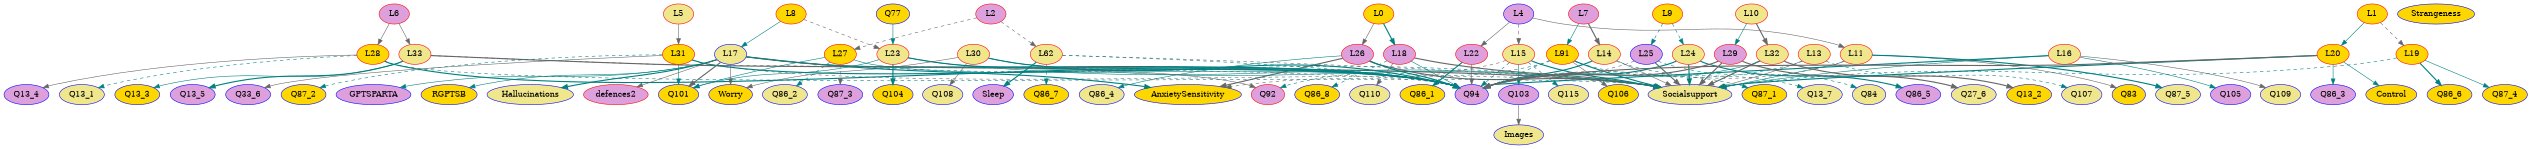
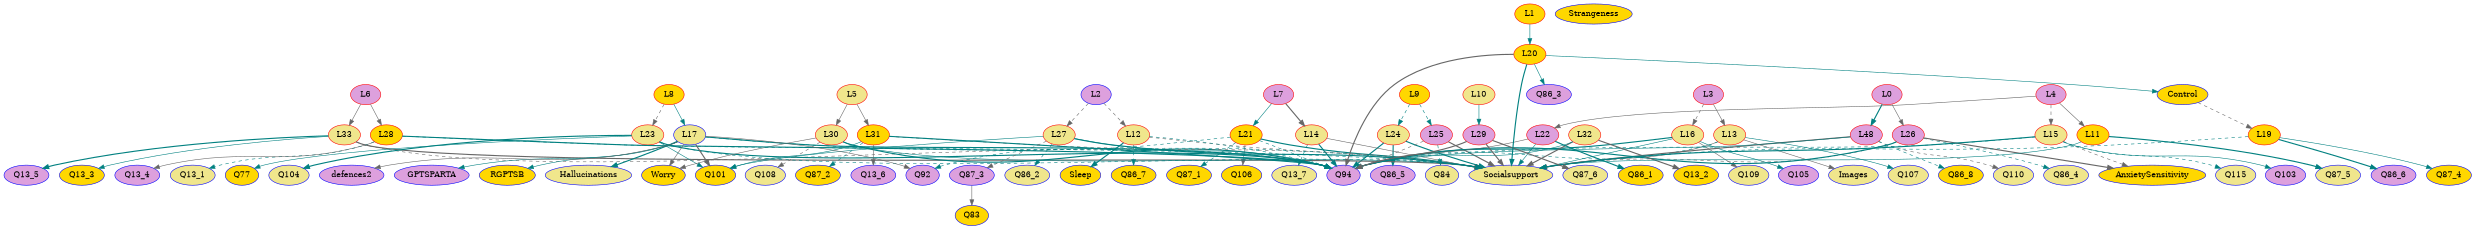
(991, 14) -> (1096, 95)
(1379, 14) -> (1887, 95)
(1519, 14) -> (2051, 95)
(893, 31) -> (371, 151)
(2390, 32) -> (2222, 114)
(1762, 35) -> none
(840, 54) -> (1059, 135)
(1046, 54) -> (1134, 135)
(1399, 54) -> (1866, 135)
(1562, 54) -> (1246, 135)
(1646, 54) -> (1436, 135)
(1856, 54) -> (2093, 135)
(1993, 64) -> (972, 193)
(1232, 67) -> (2011, 158)
(945, 72) -> none
(960, 72) -> (801, 153)
(1282, 72) -> (1067, 163)
(1667, 75) -> none
(1967, 75) -> (1817, 150)
(1511, 79) -> (1722, 161)
(248, 95) -> (873, 175)
(616, 95) -> (352, 175)
(893, 95) -> (289, 175)
(993, 95) -> (1080, 175)
(1268, 95) -> (923, 175)
none -> (1708, 95)
(1974, 95) -> (1585, 175)
(2450, 95) -> (2394, 175)
none -> (843, 112)
(1519, 112) -> (1789, 154)
none -> (1529, 152)
none -> (1275, 154)
